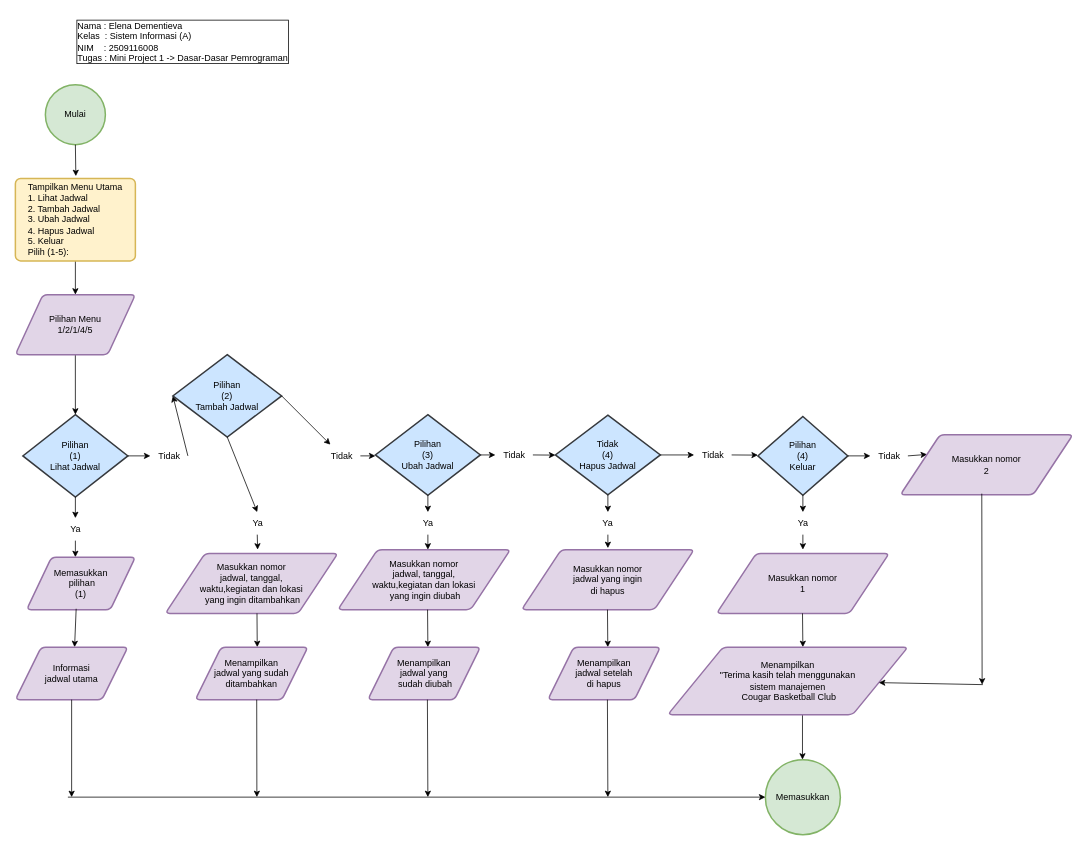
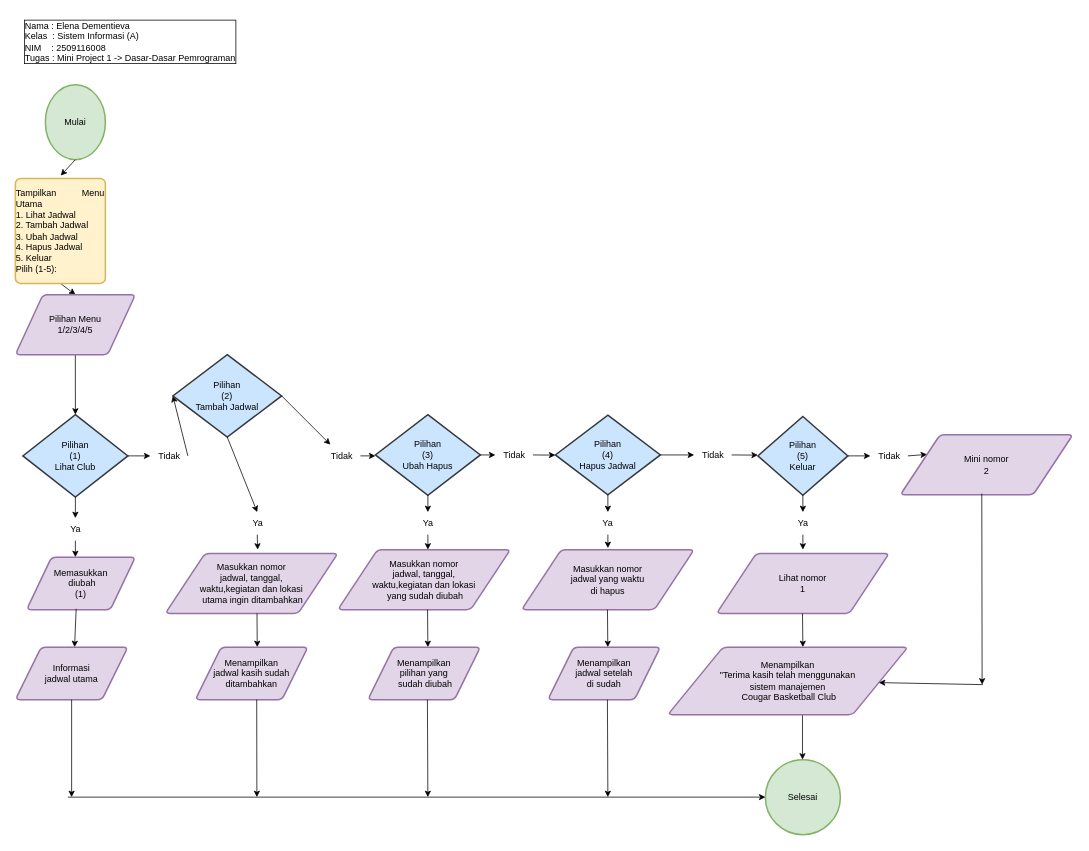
(188, 42) -> (135, 42)
(75, 114) -> (75, 122)
(75, 219) -> (60, 231)
(75, 324) -> (75, 324)
(428, 455) -> (428, 455)
(608, 455) -> (608, 455)
(75, 456) -> (75, 456)
(803, 456) -> (803, 456)
(987, 465) -> (987, 465)
(424, 579) -> (424, 579)
(608, 579) -> (608, 579)
(81, 583) -> (81, 583)
(252, 583) -> (252, 583)
(803, 583) -> (803, 583)
(252, 673) -> (252, 673)
(424, 673) -> (424, 673)
(604, 673) -> (604, 673)
(803, 797) -> (803, 797)
